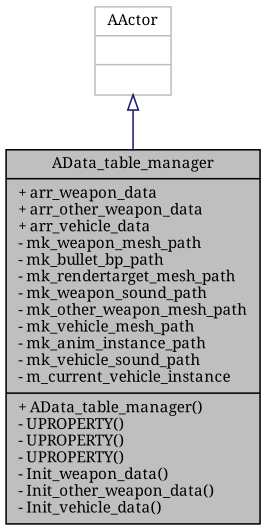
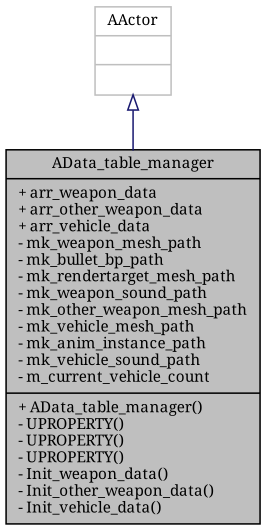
(125, 377) -> (115, 377)
